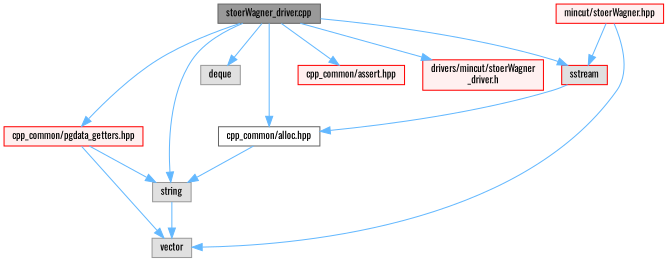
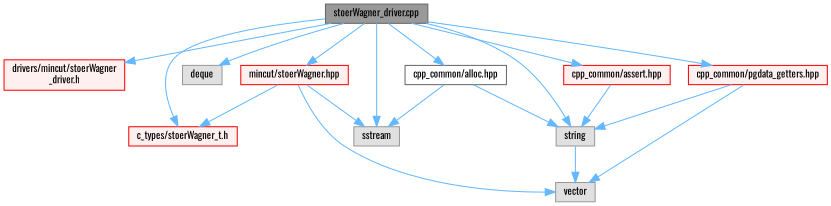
none -> (340, 41)
(585, 75) -> (377, 136)
none -> (599, 101)
(450, 114) -> (420, 103)
none -> (183, 136)
